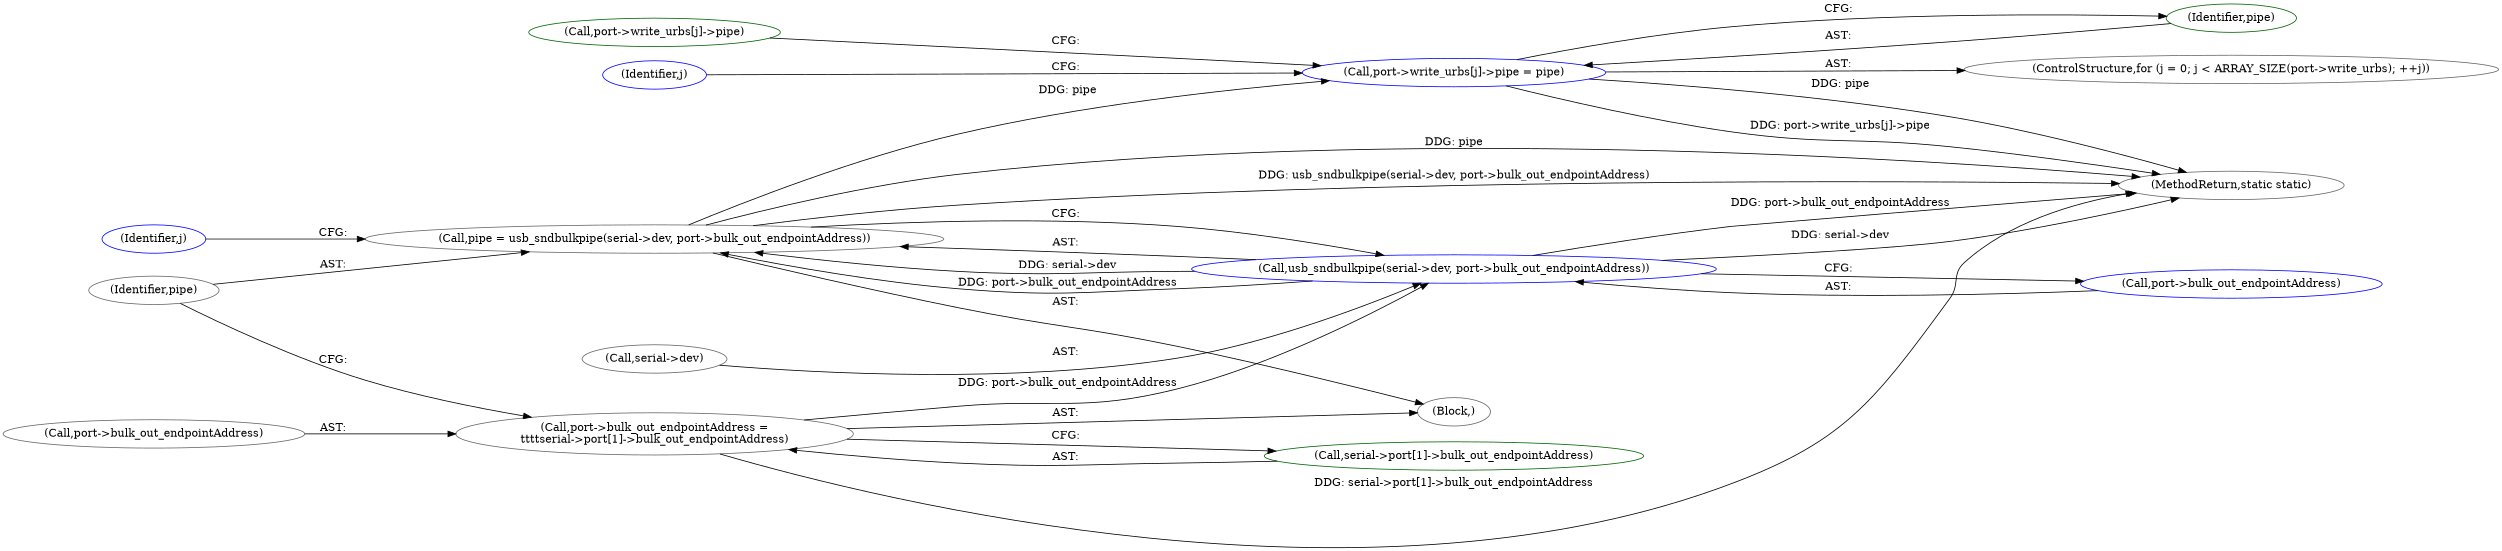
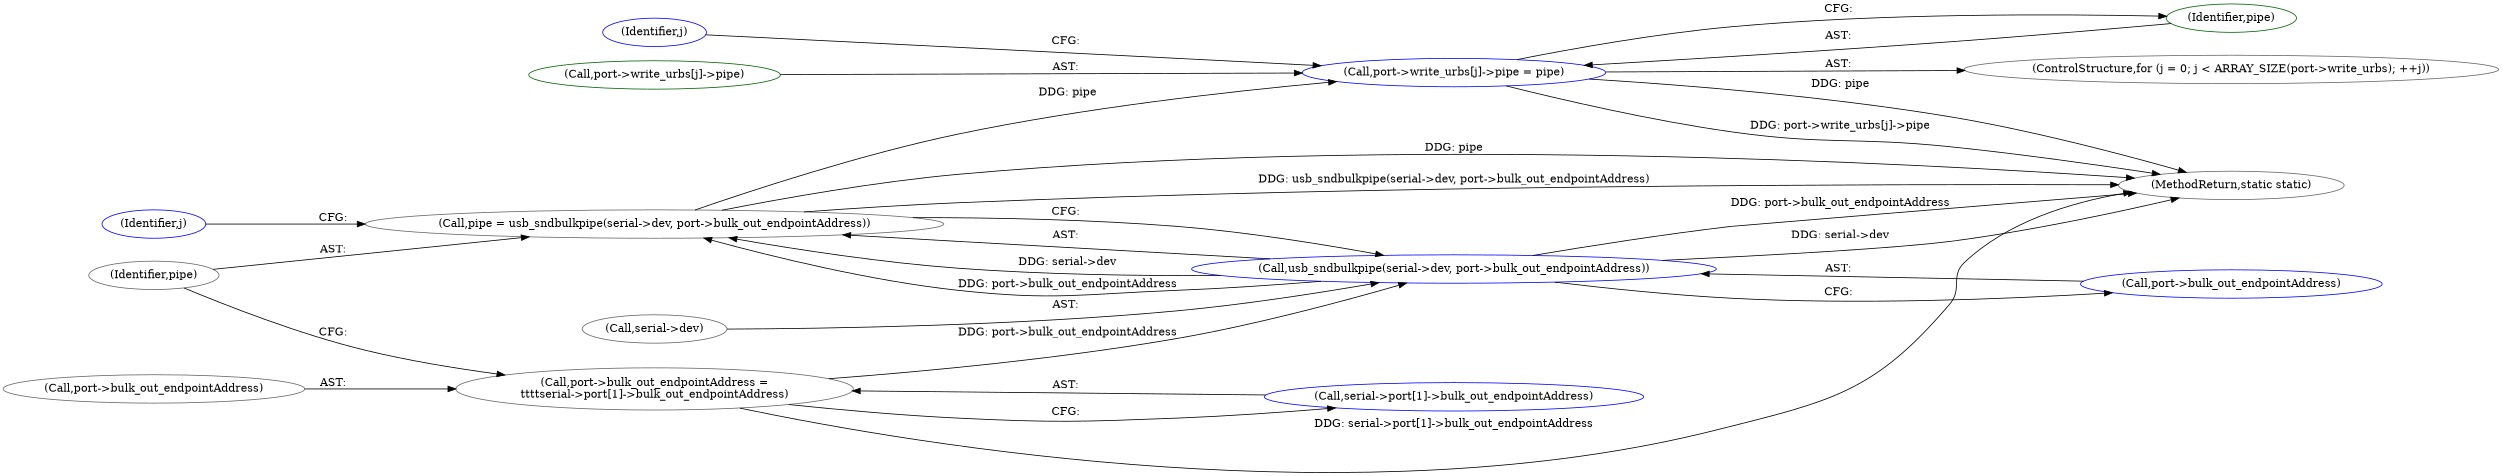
(1068, 41) -> (1068, 67)
(1454, 412) -> none
(1454, 456) -> (1454, 397)
